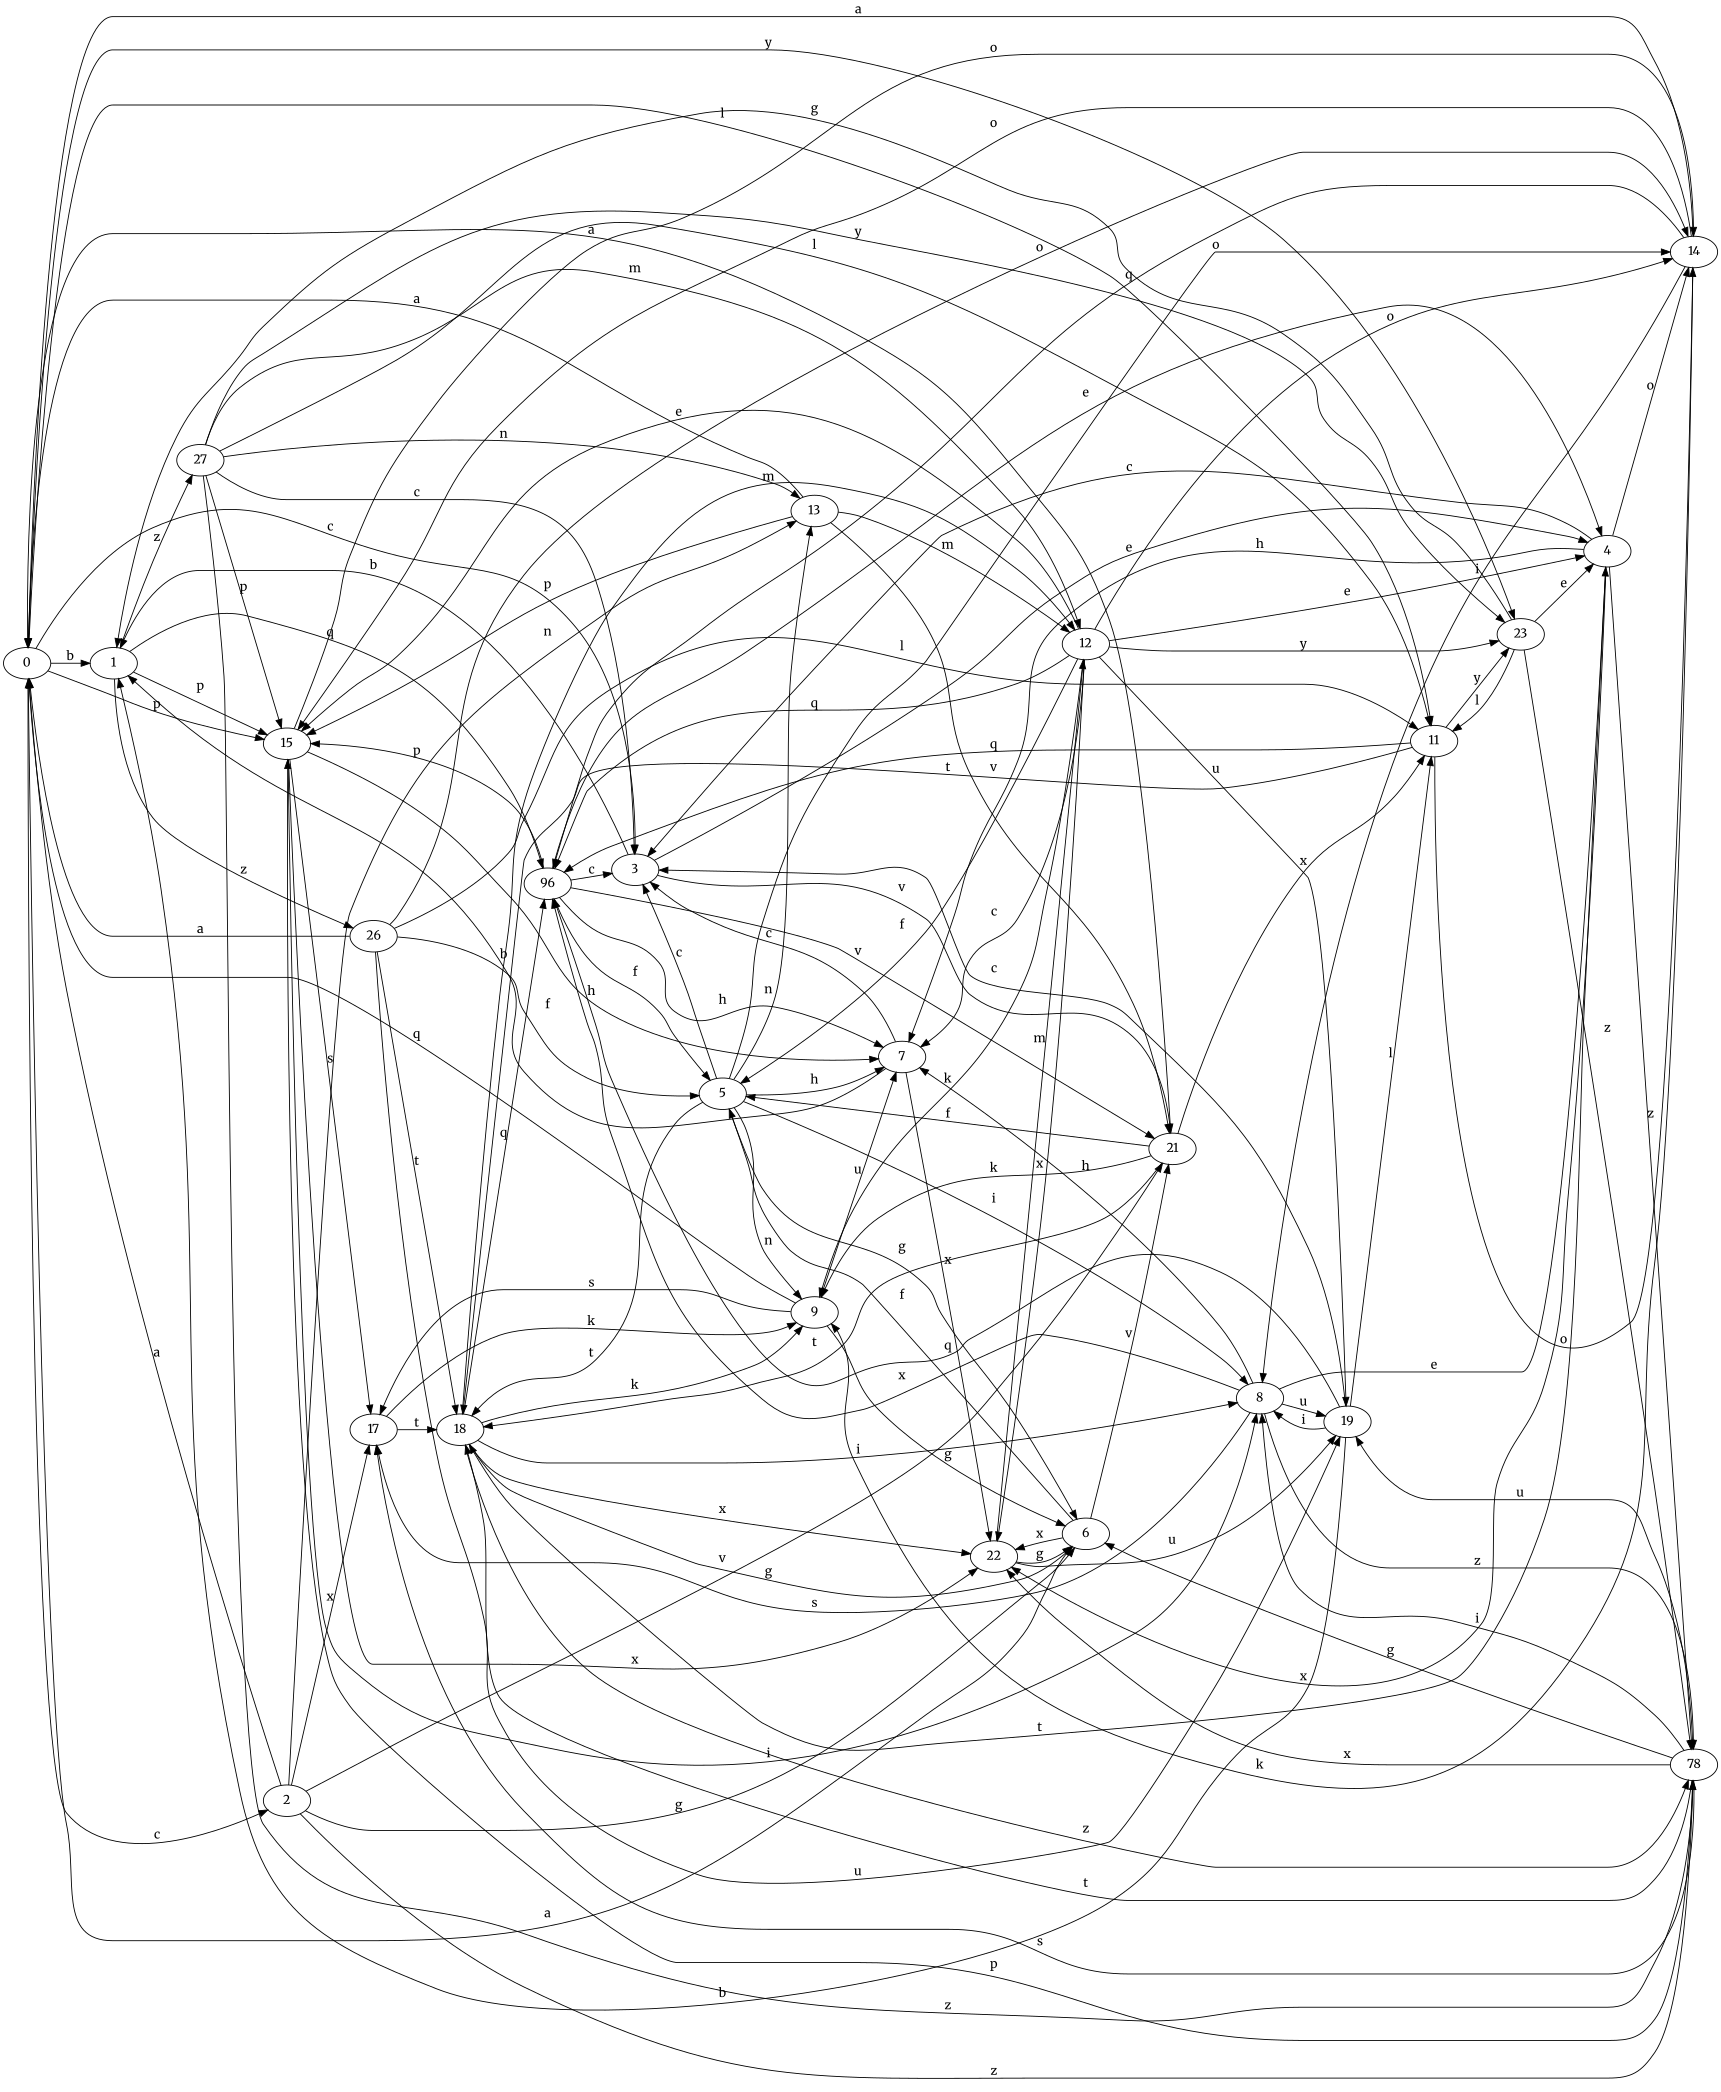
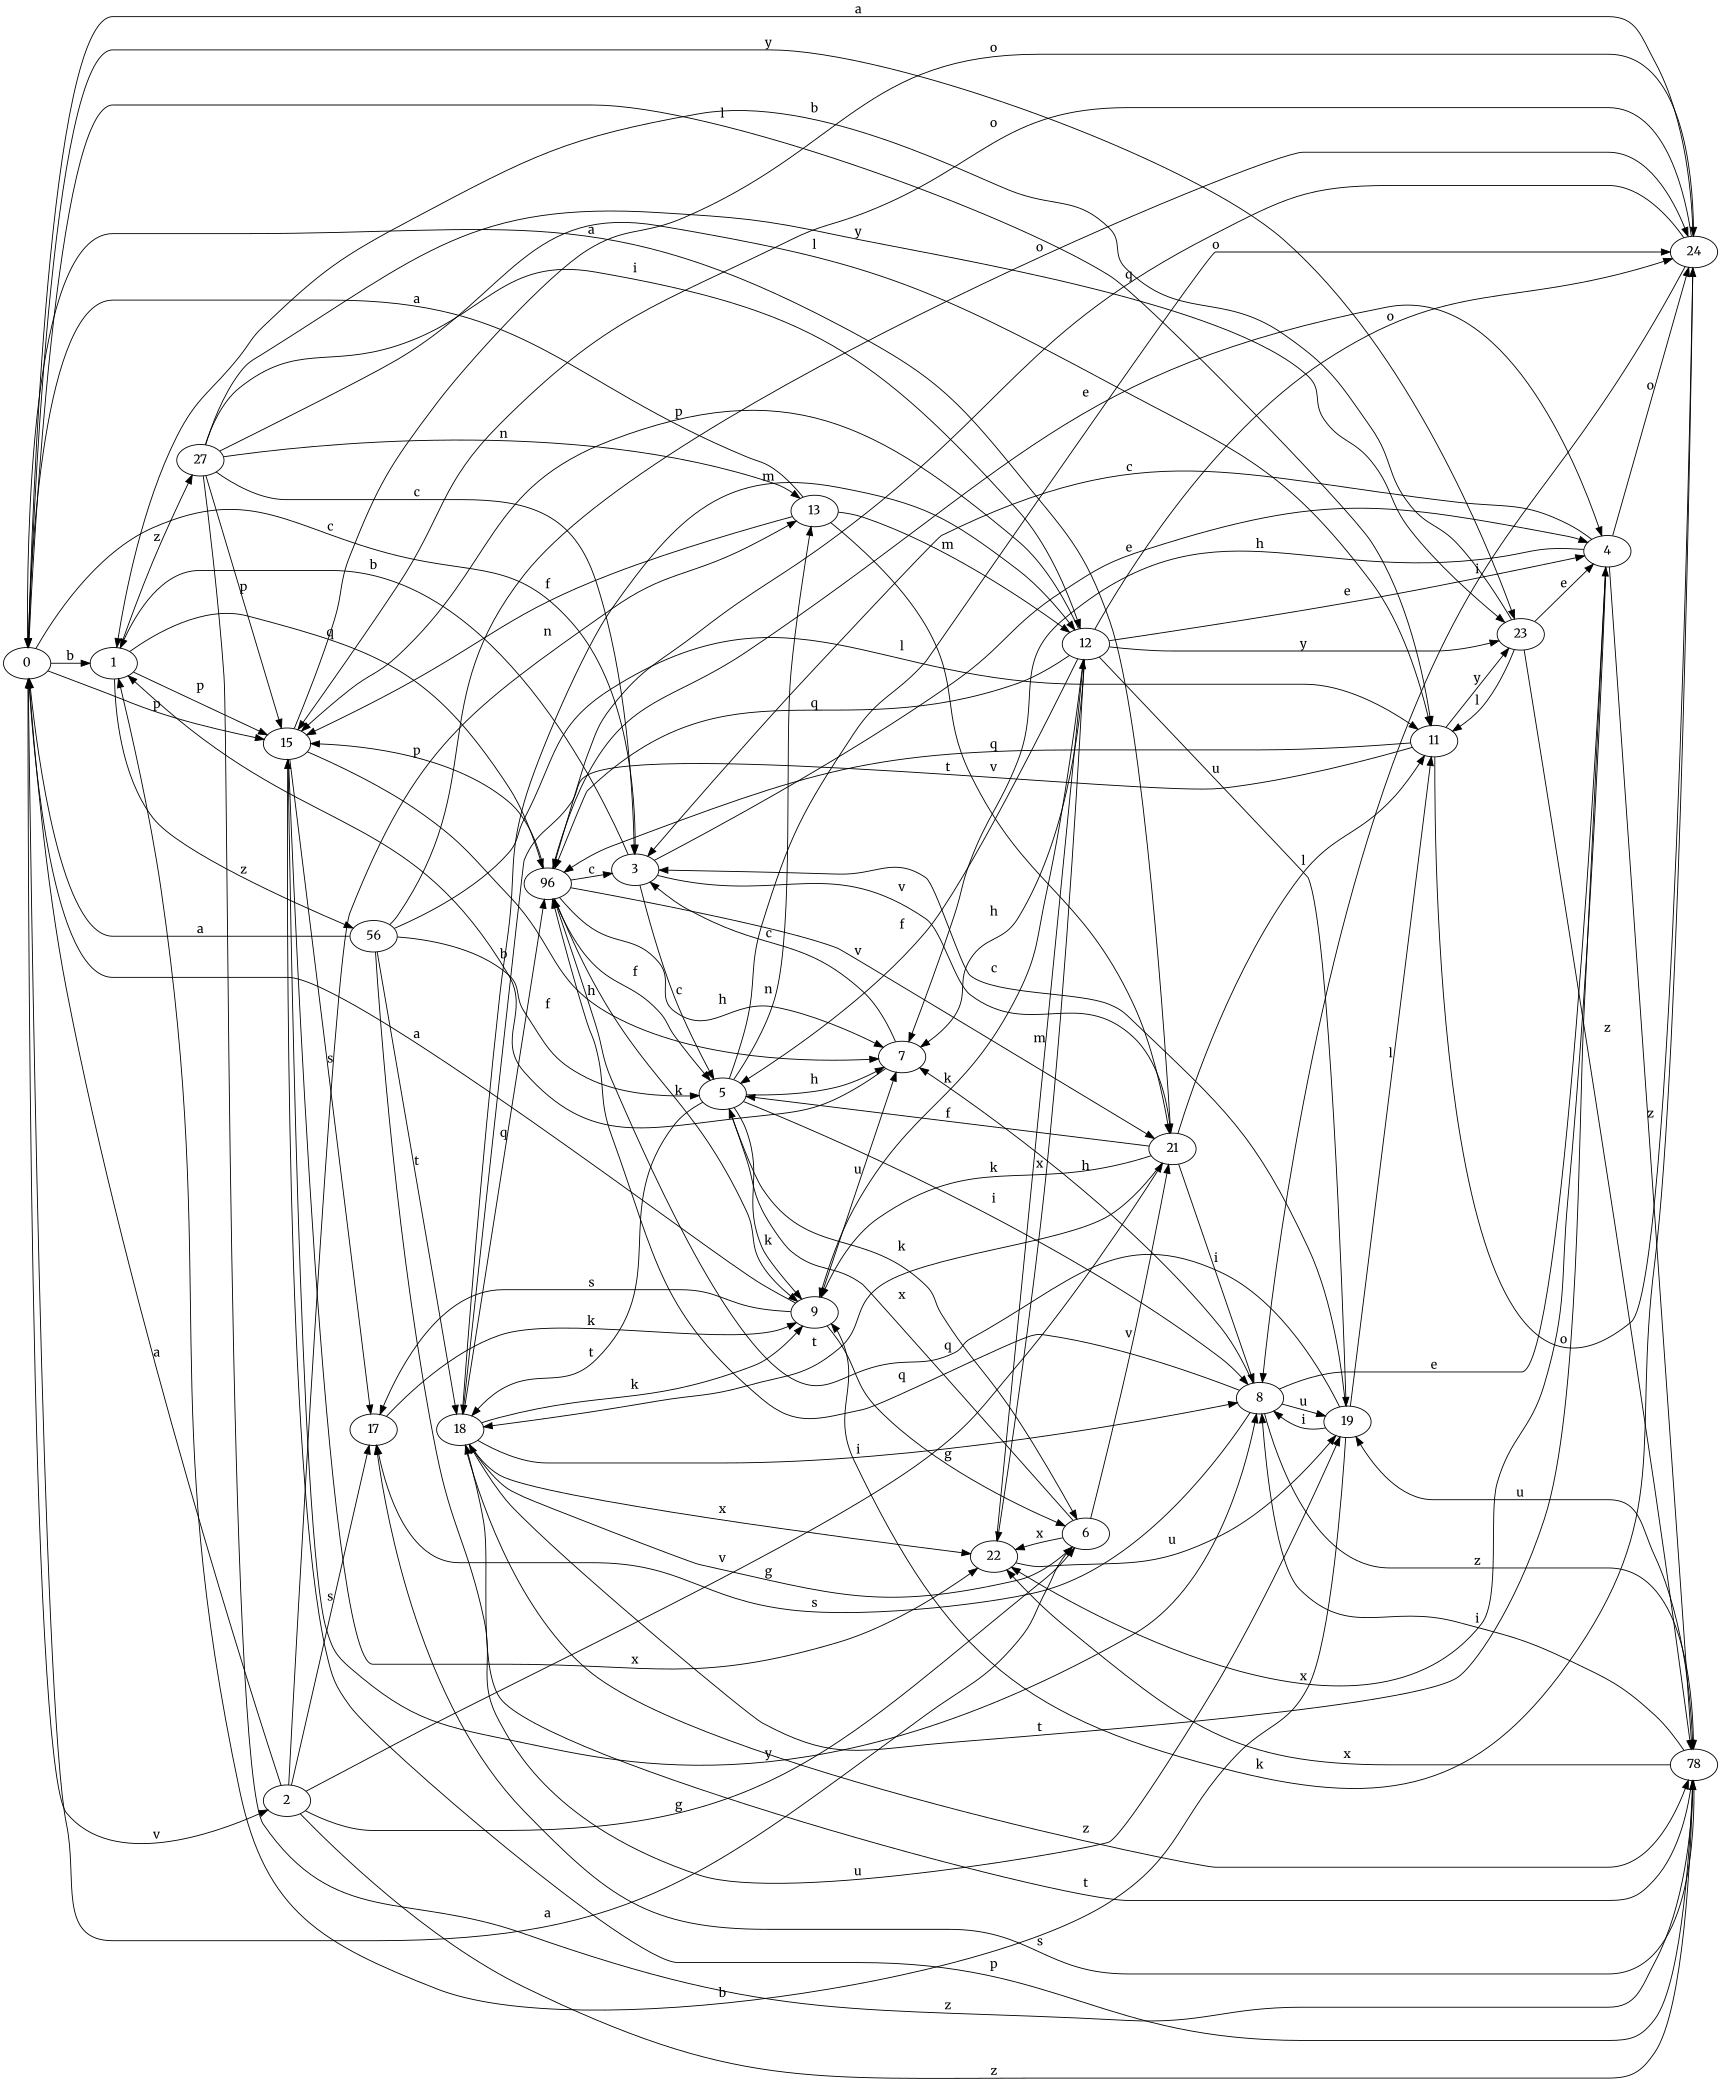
(815, 109) -> (815, 109)
(1694, 252) -> (1694, 252)
(635, 269) -> (635, 269)
(679, 413) -> (679, 413)
(548, 585) -> (548, 585)
(1304, 861) -> (1304, 861)
(994, 912) -> (994, 912)
(374, 936) -> (374, 936)
(685, 984) -> (672, 990)
(417, 1035) -> (417, 1035)
none -> (667, 1089)
(769, 1241) -> (769, 1241)
(902, 1247) -> (902, 1247)
none -> (1211, 1259)
(902, 1295) -> (902, 1295)
(949, 1302) -> none
(902, 1376) -> (902, 1376)
(412, 1430) -> none
(1047, 1561) -> none
(330, 1597) -> (330, 1597)
(1390, 1659) -> none
(769, 1754) -> (769, 1754)
(157, 1835) -> (157, 1835)
